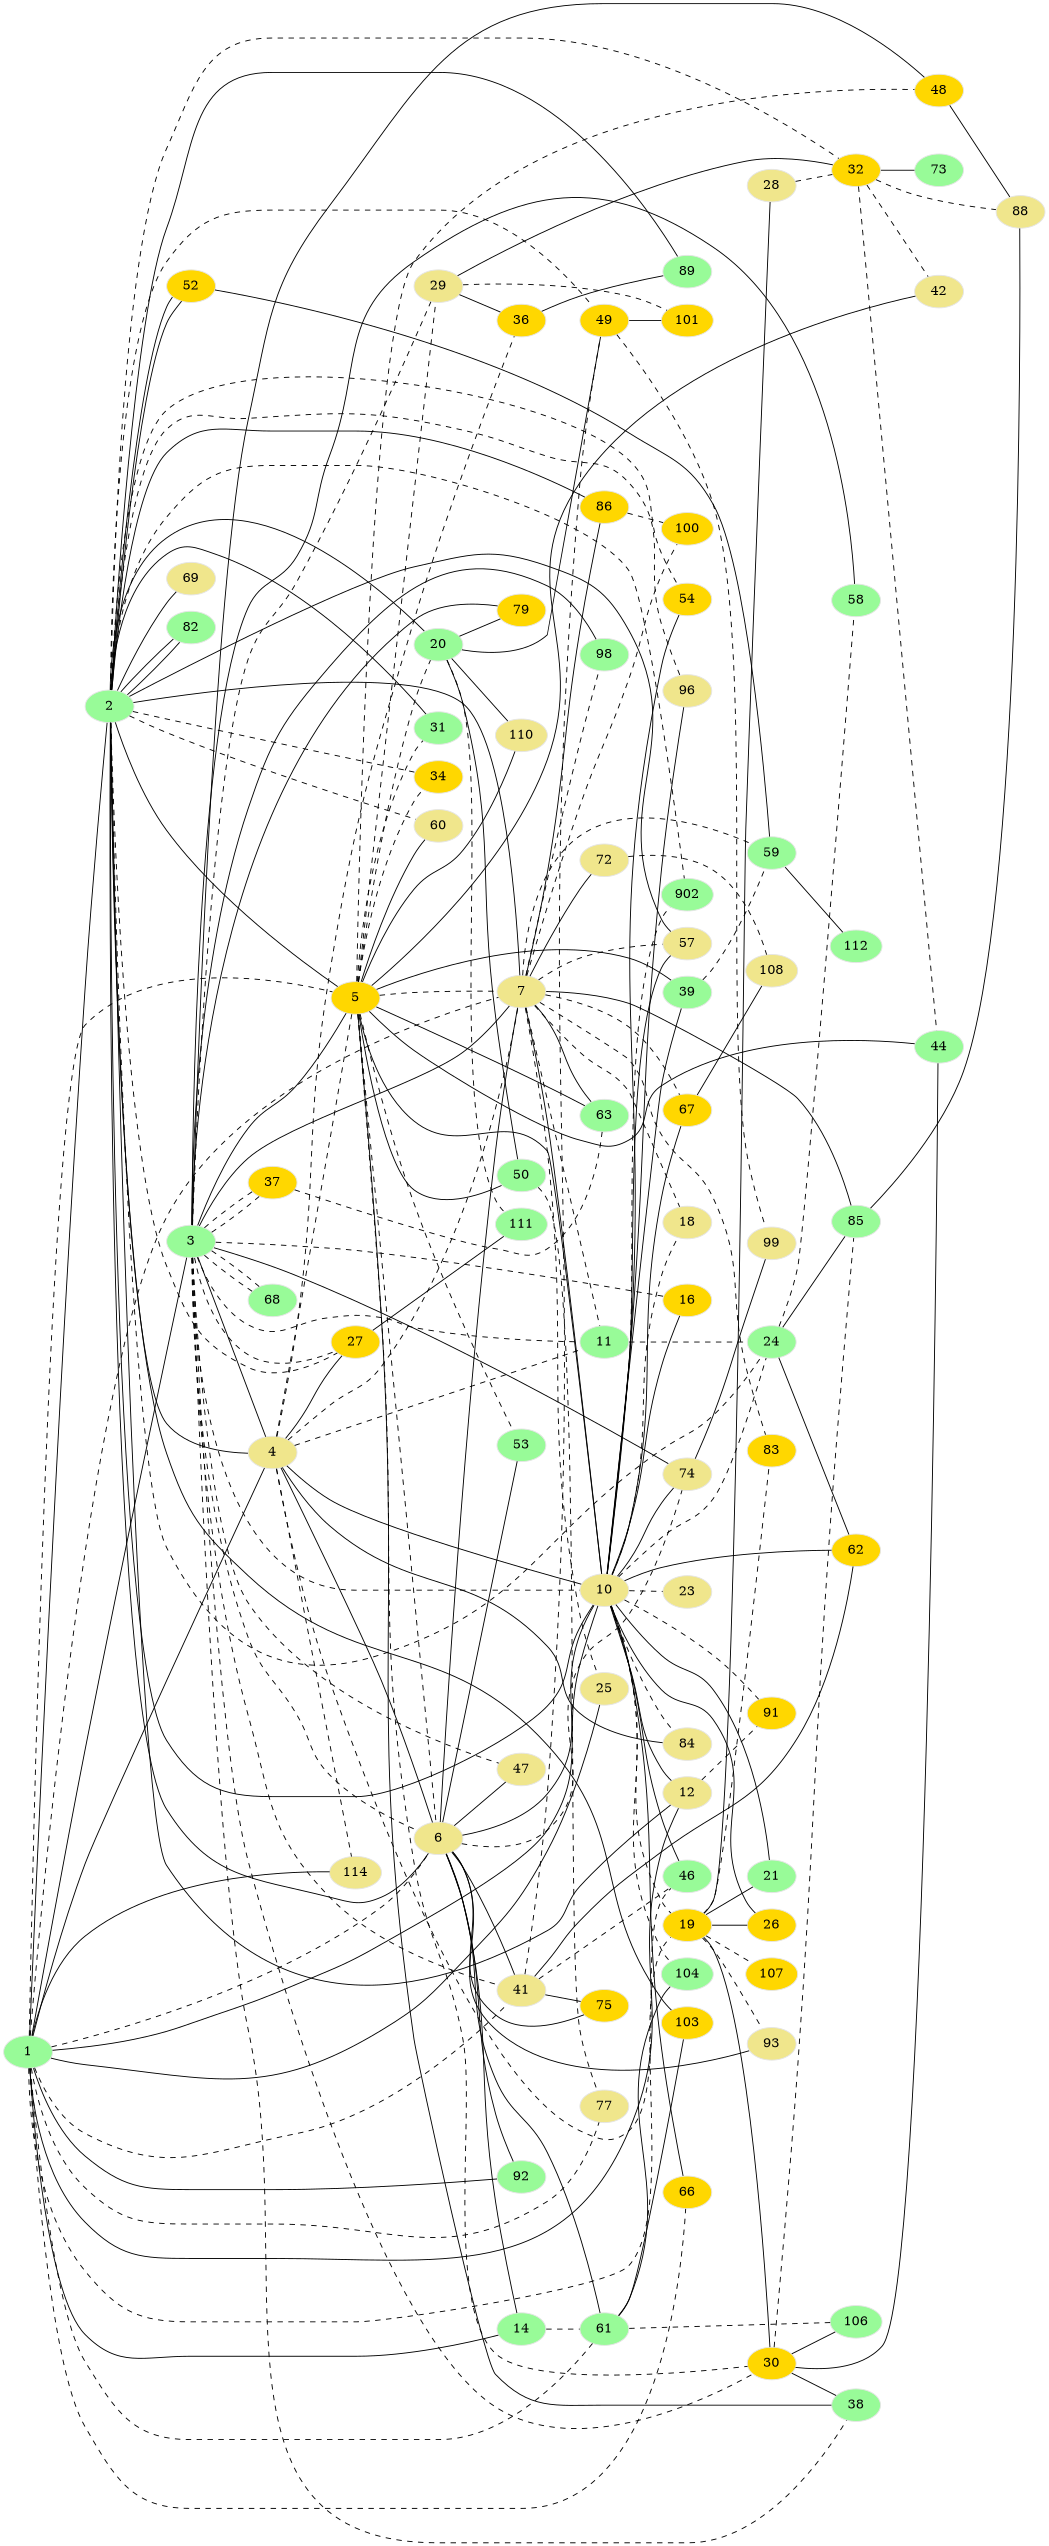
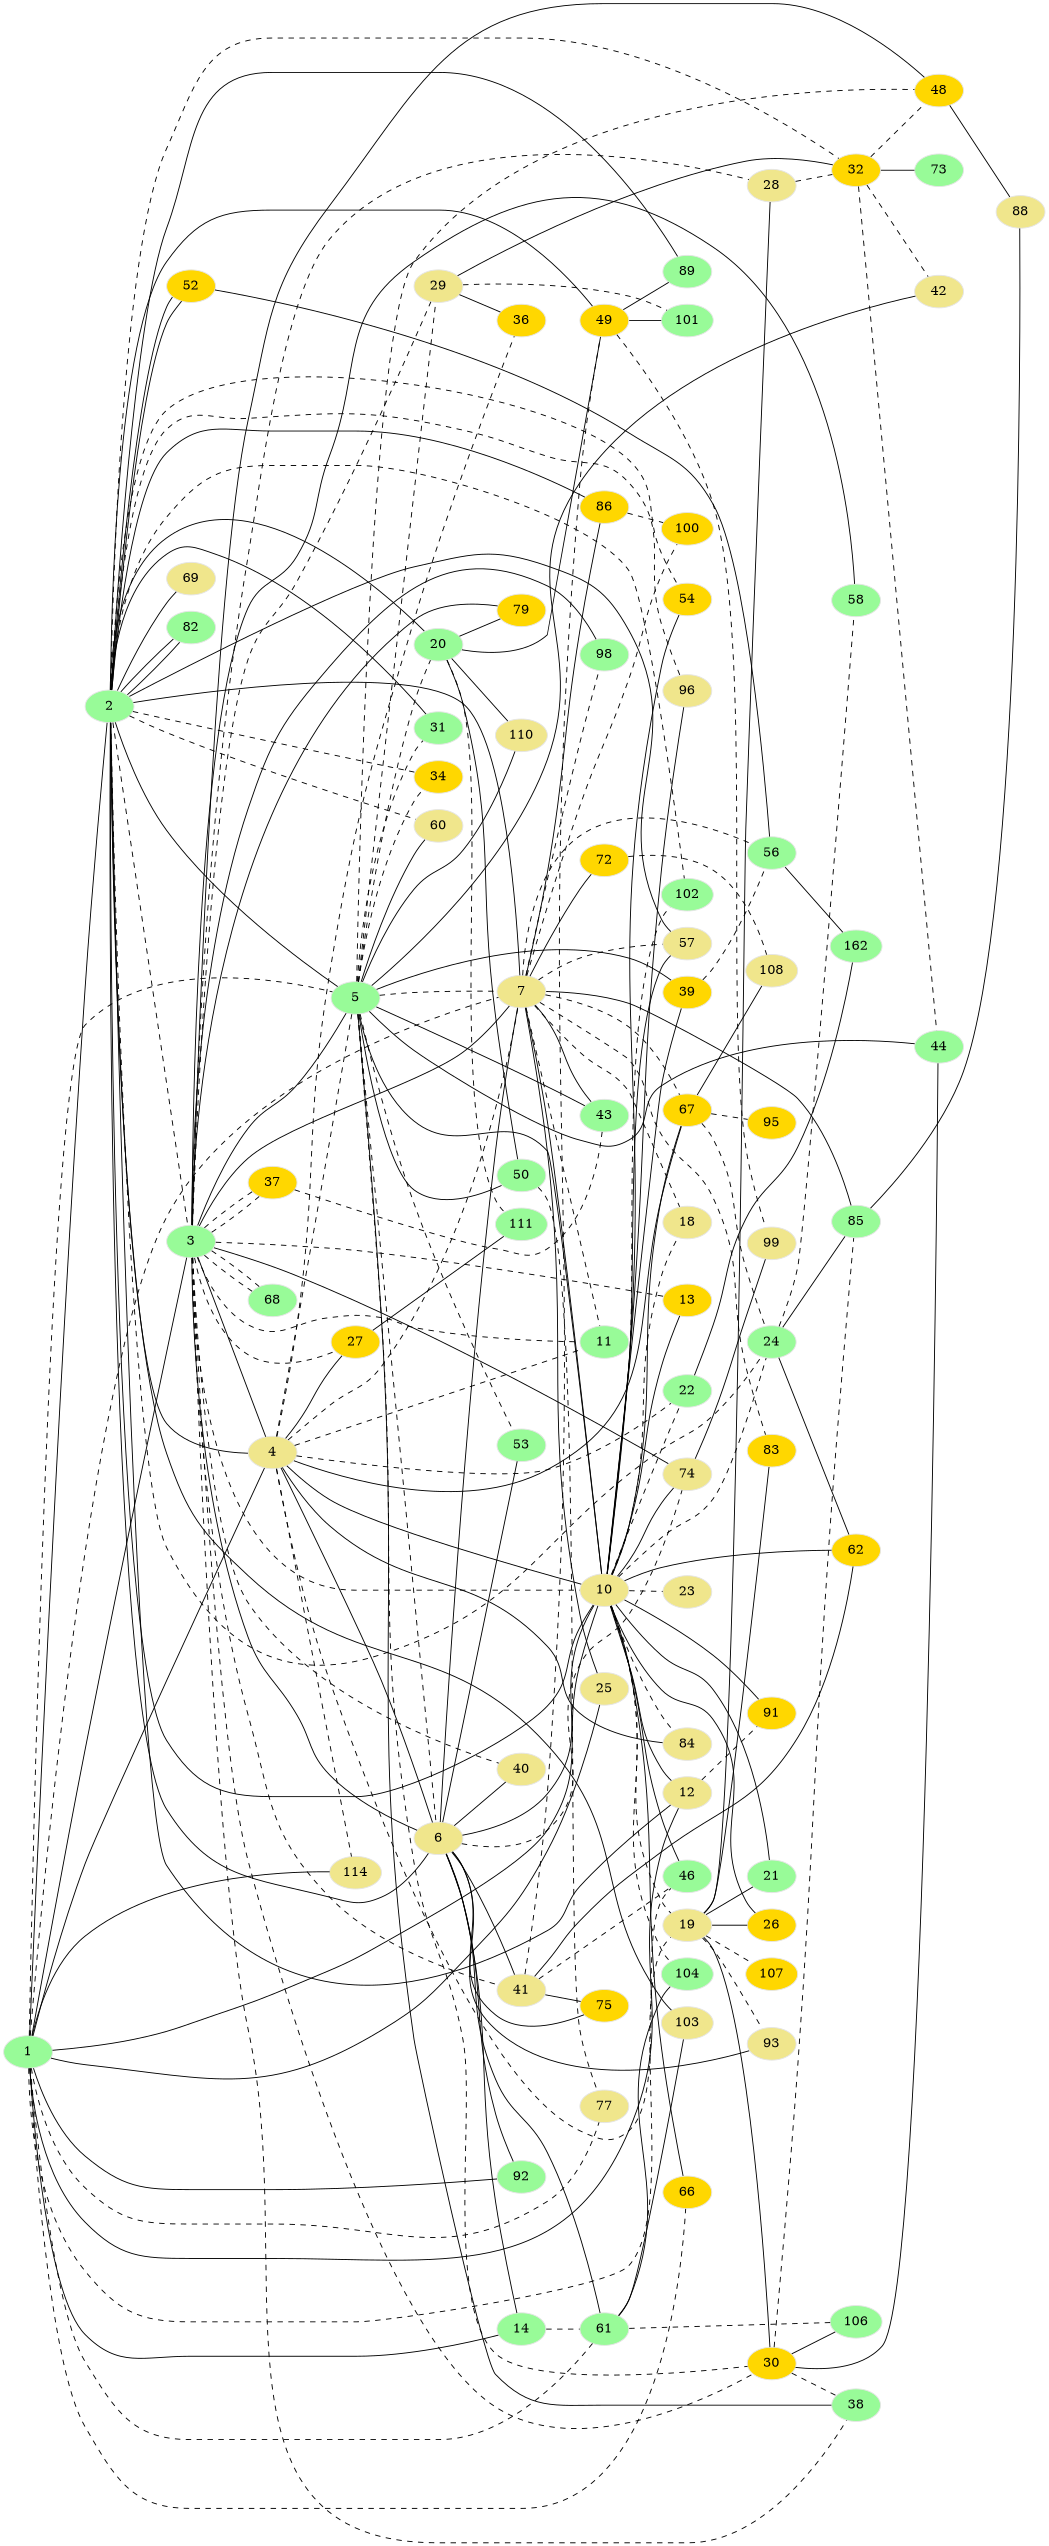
(935, 200) -> (898, 130)
(180, 245) -> (180, 245)
(614, 287) -> (647, 295)
(687, 321) -> (687, 321)
none -> (256, 506)
(772, 853) -> (772, 853)
(604, 860) -> (604, 860)
(687, 895) -> (687, 895)
(856, 946) -> (856, 946)
(687, 992) -> (687, 992)
(356, 998) -> (356, 998)
(136, 1110) -> (150, 974)
(604, 1116) -> (604, 1116)
none -> (772, 1123)
(687, 1300) -> (687, 1300)
(557, 1325) -> (557, 1325)
(688, 1342) -> (735, 1213)
none -> (687, 1391)
none -> (596, 1433)
(230, 1580) -> (230, 1580)
(696, 1643) -> (696, 1643)
(743, 1692) -> (743, 1692)
(521, 1769) -> (521, 1769)
(687, 1925) -> (687, 1925)
(256, 1978) -> none
(687, 2023) -> (687, 2023)
(271, 2139) -> none
(814, 2384) -> (814, 2384)
